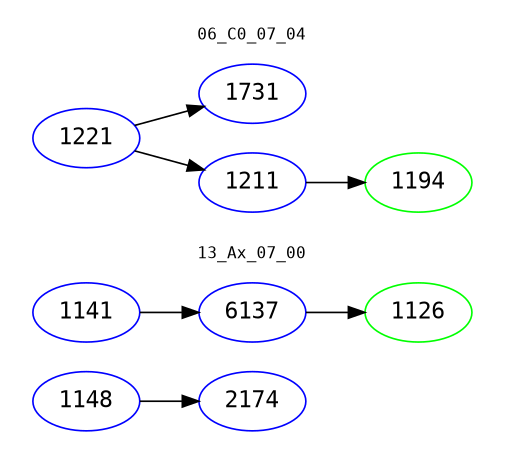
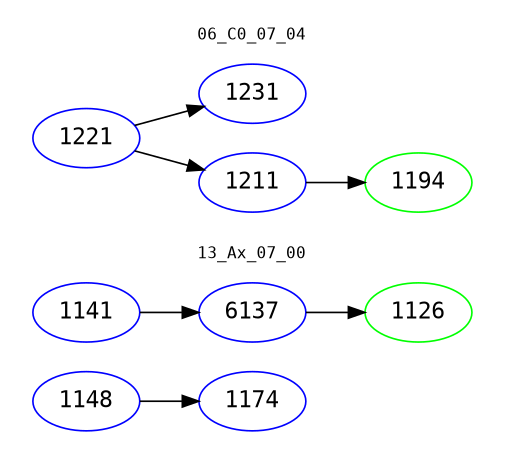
(252, 94) -> (252, 94)
(252, 401) -> (252, 401)
